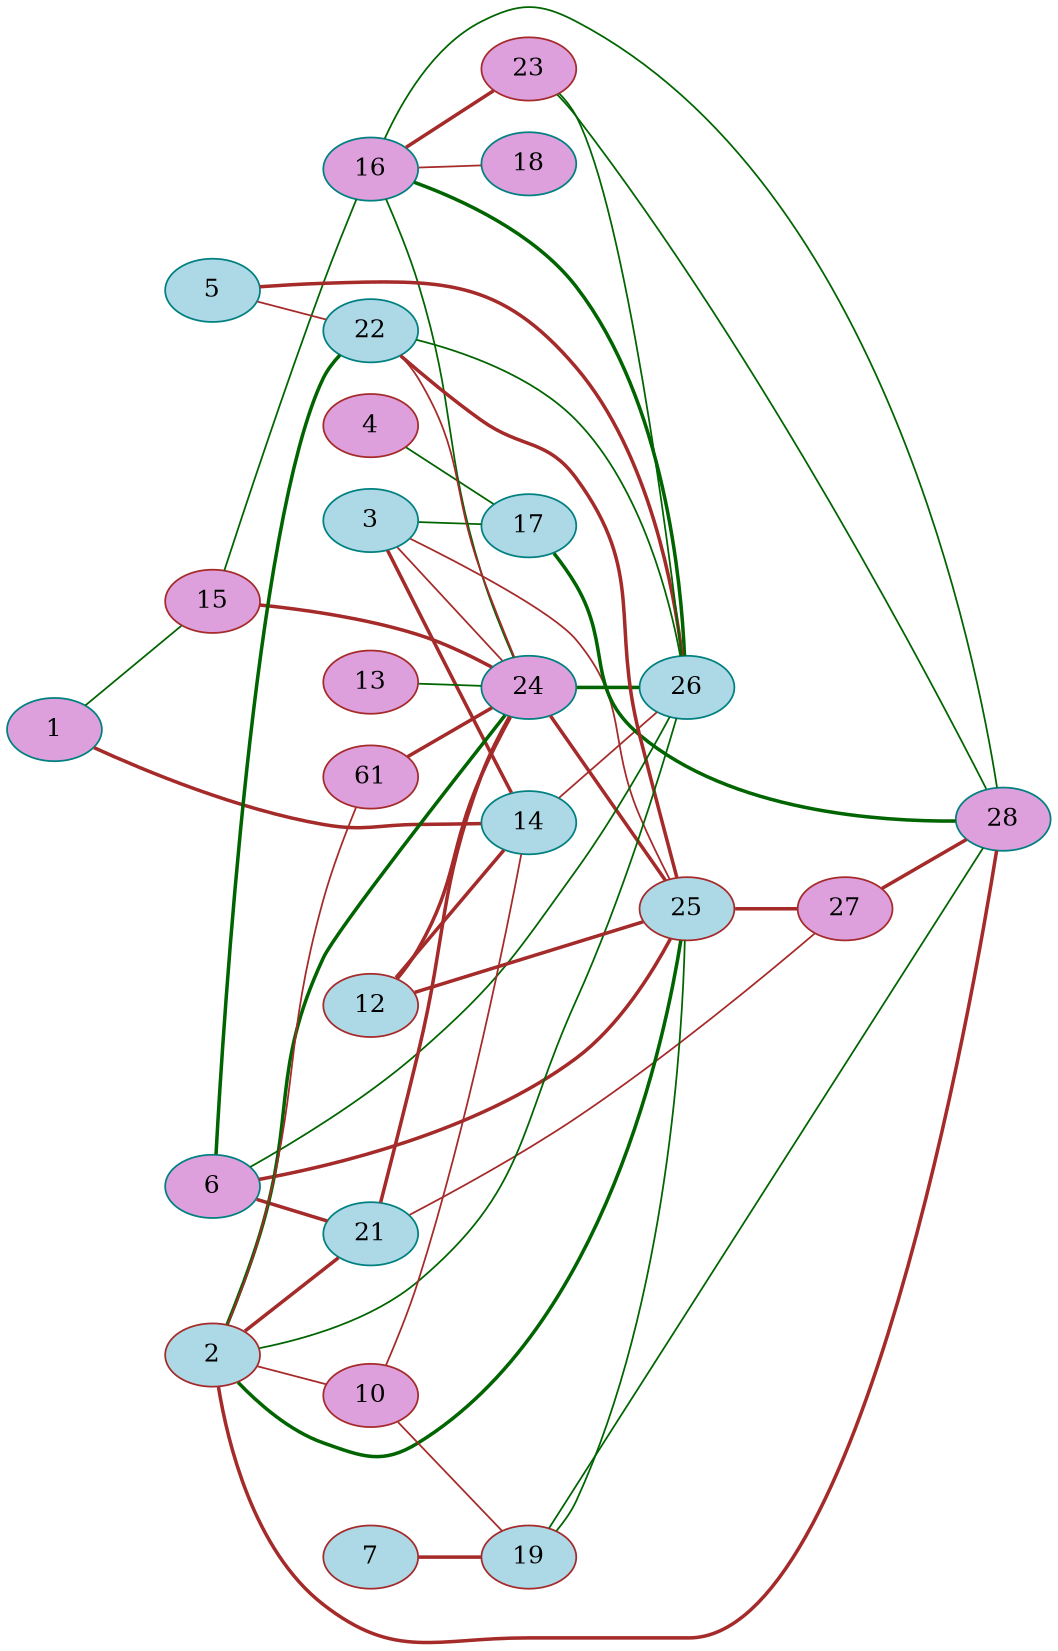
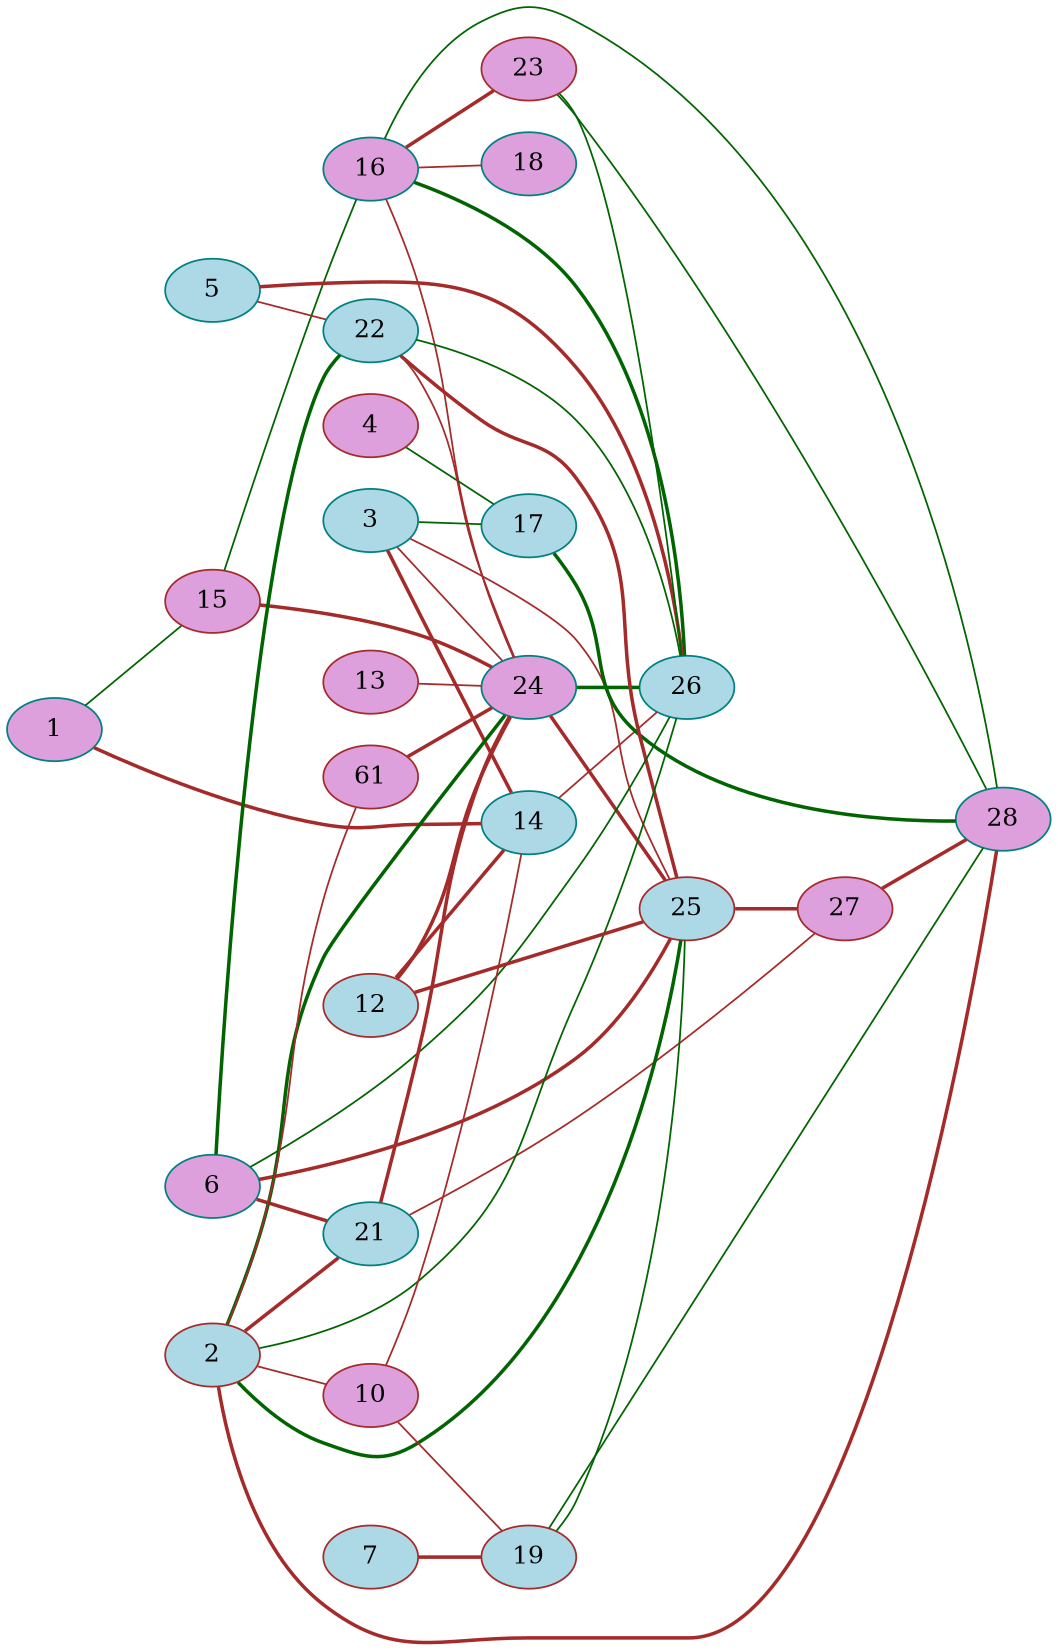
(440, 369) -> (440, 369)
(444, 685) -> (444, 685)
